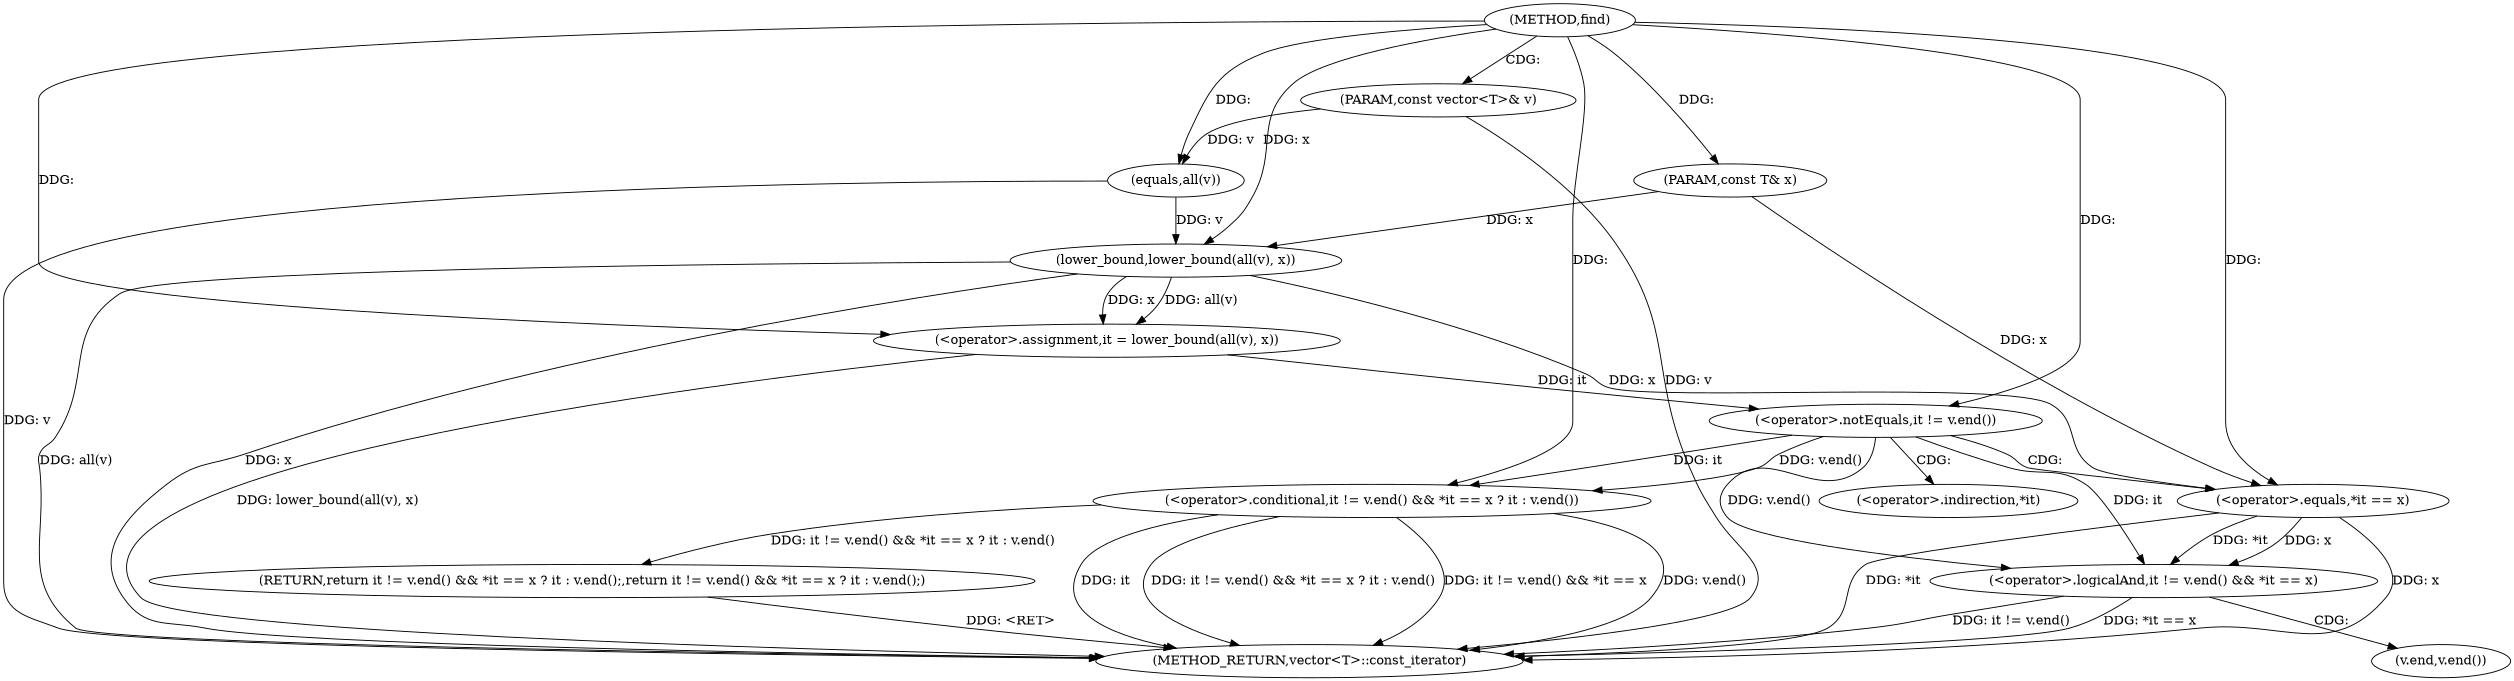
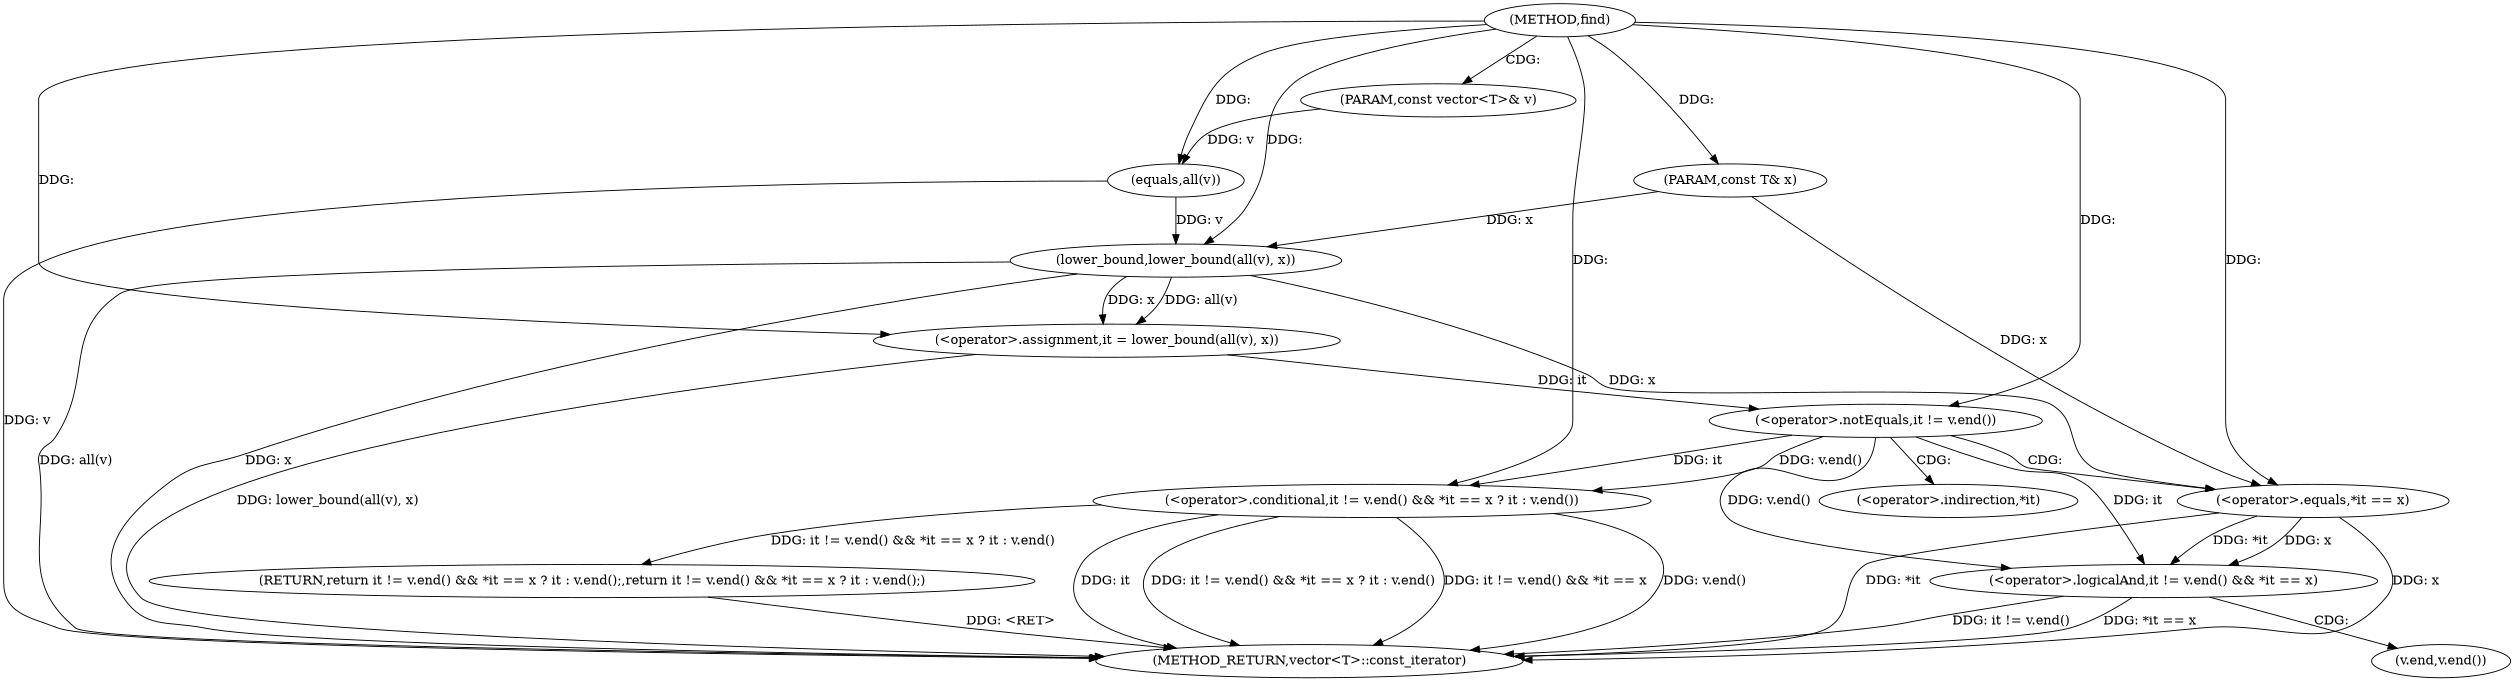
(1287, 140) -> (1287, 140)
(1691, 471) -> none
